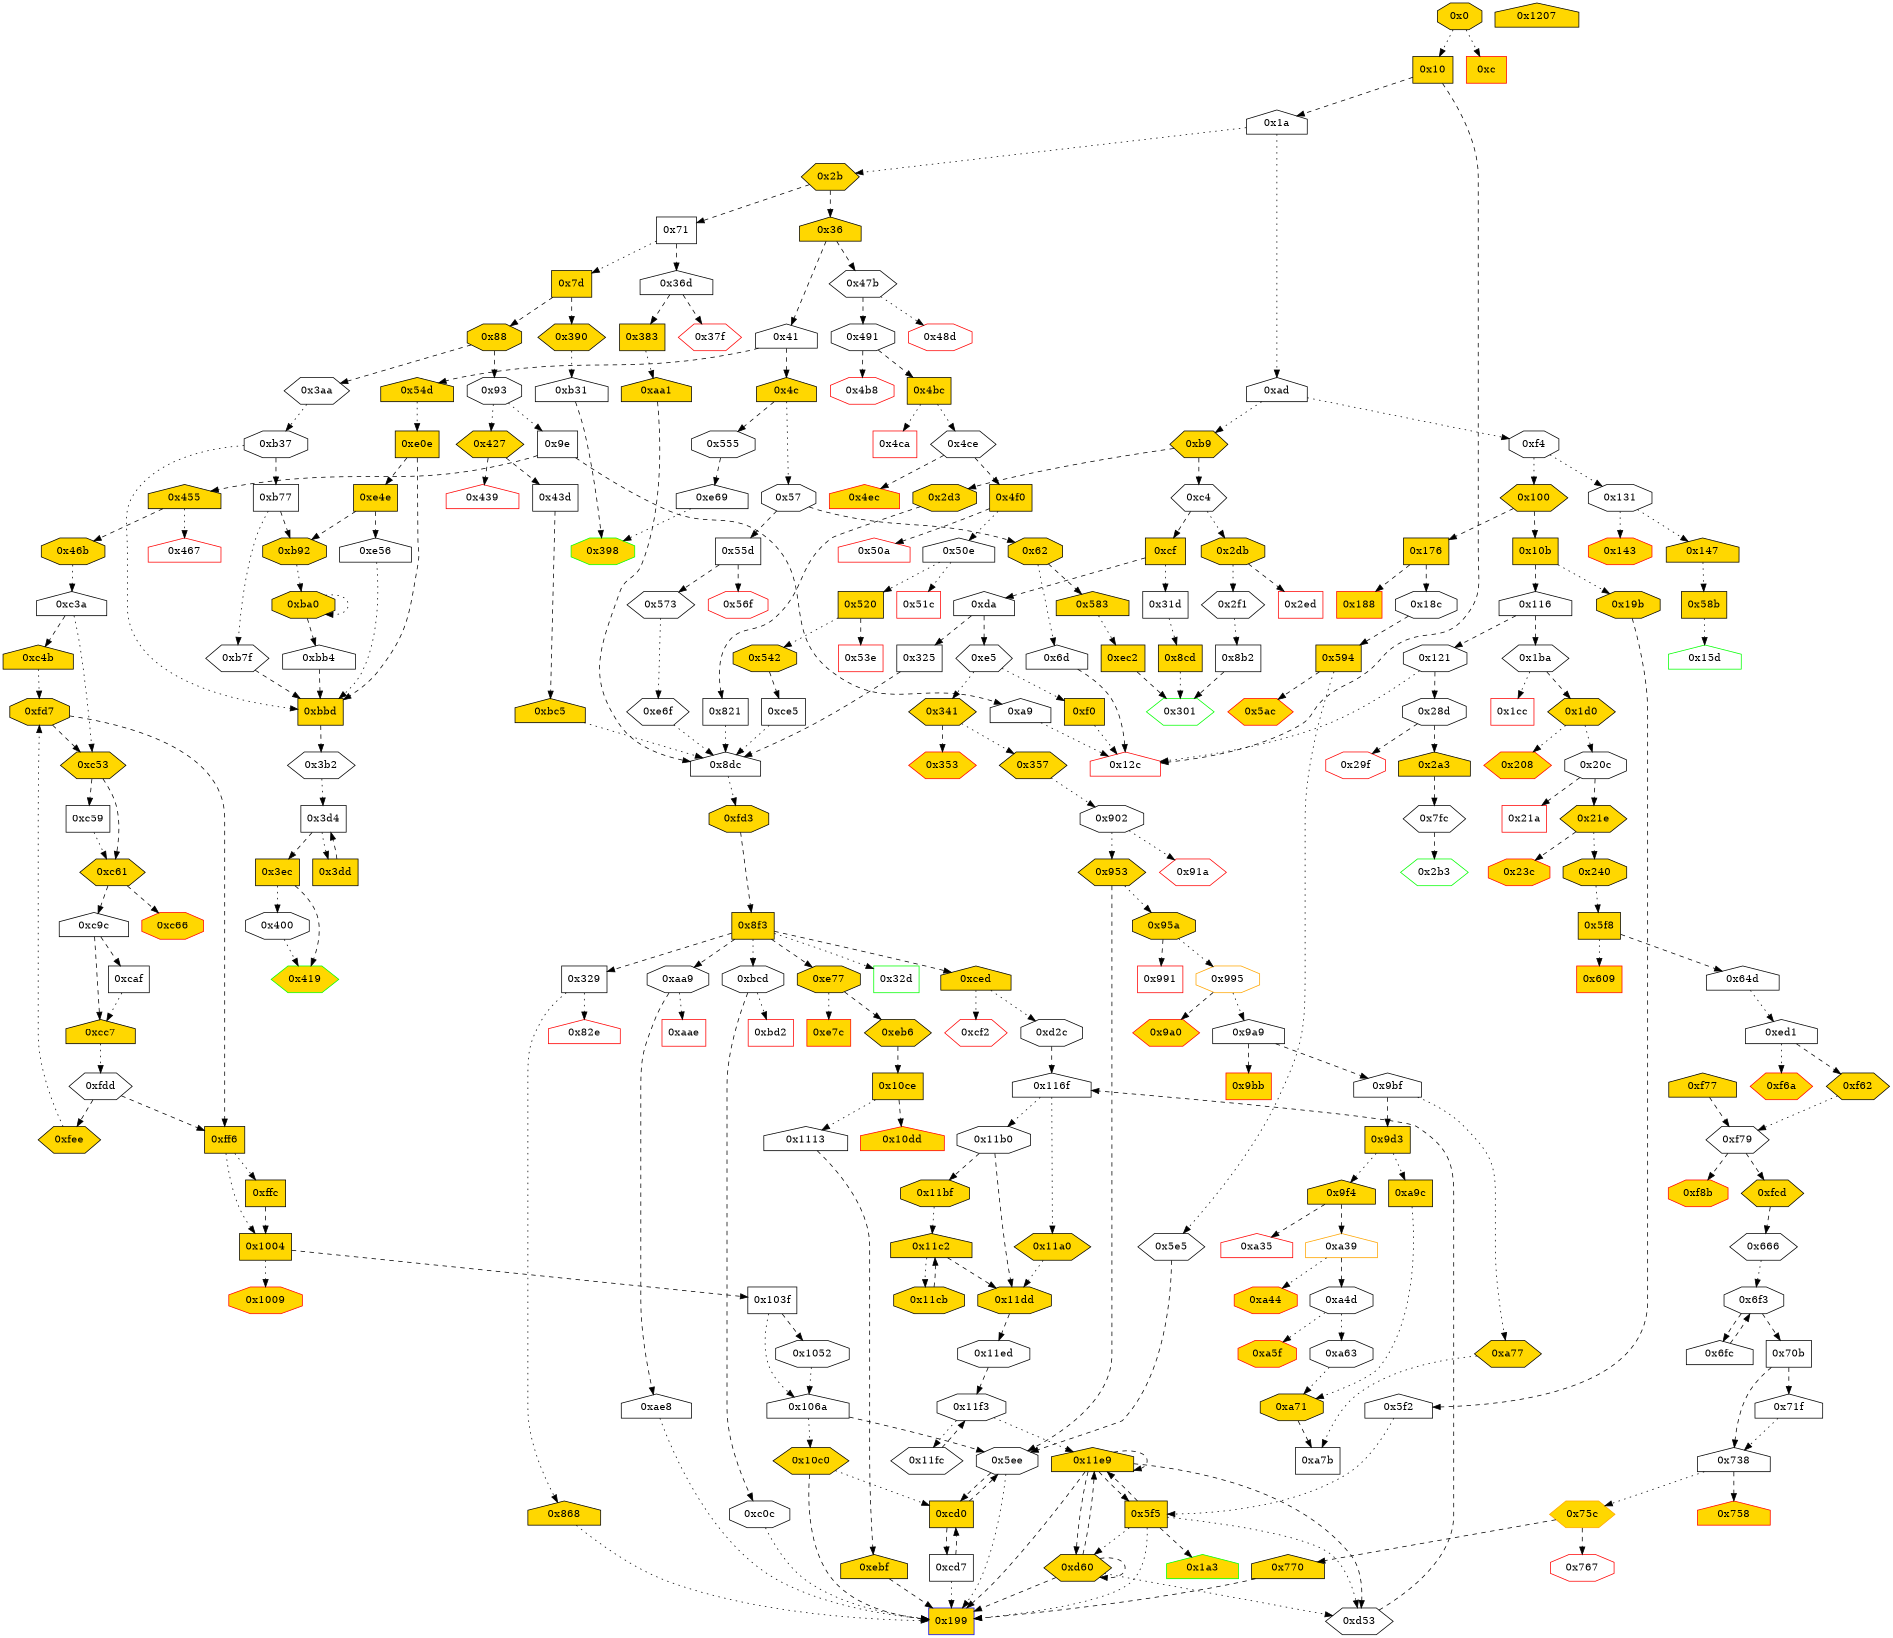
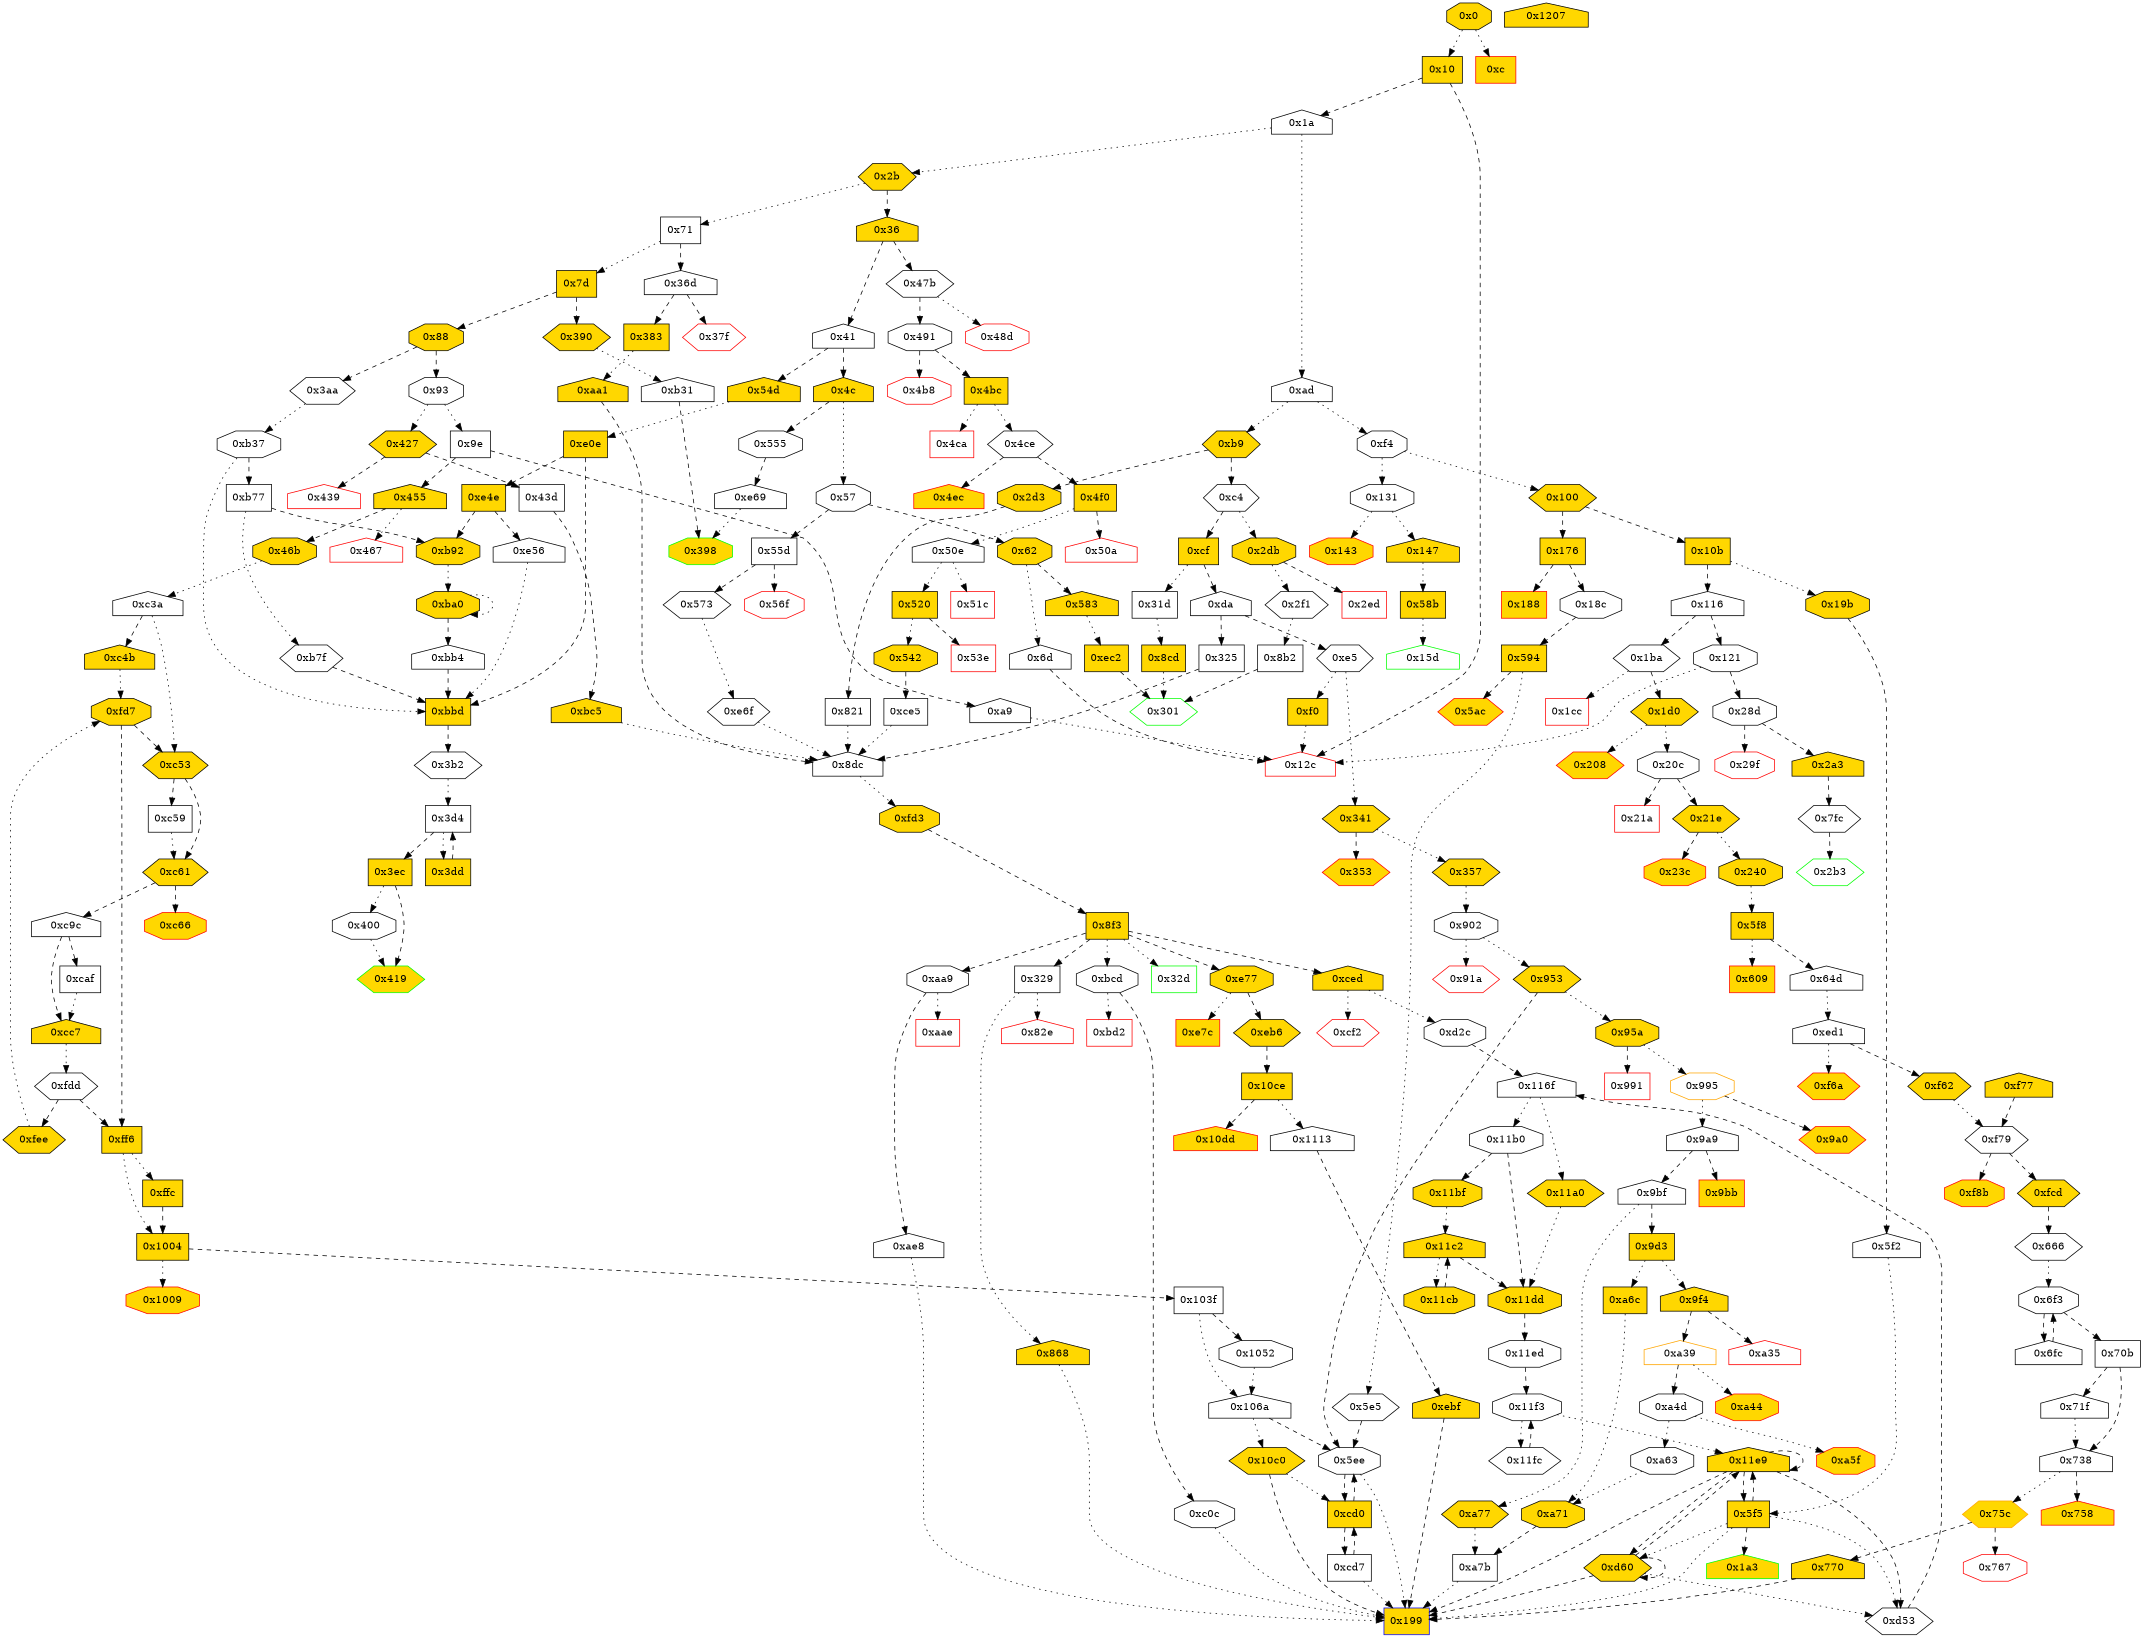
(757, 202) -> (786, 203)
(1411, 1193) -> (1625, 1300)
none -> (1444, 1592)
